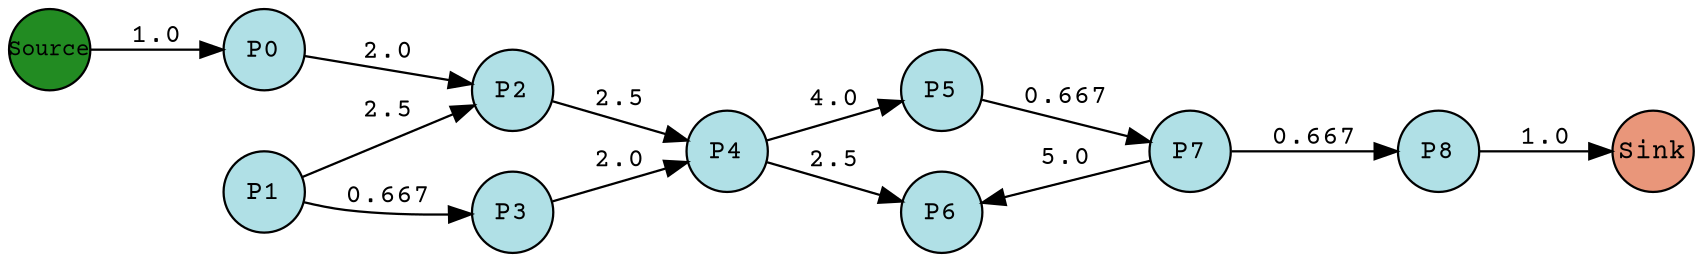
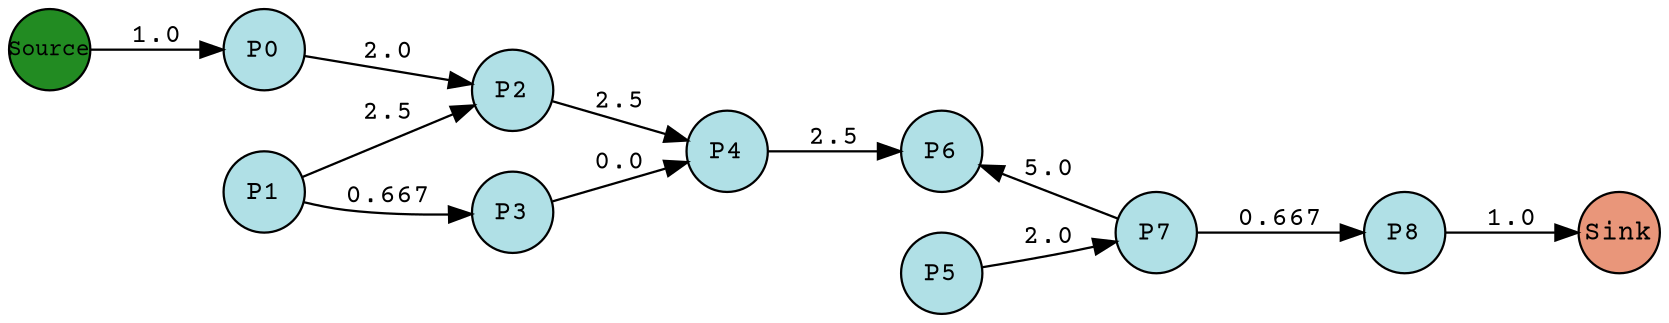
(1066, 96) -> (1049, 236)
(823, 124) -> none
(620, 159) -> (620, 161)
